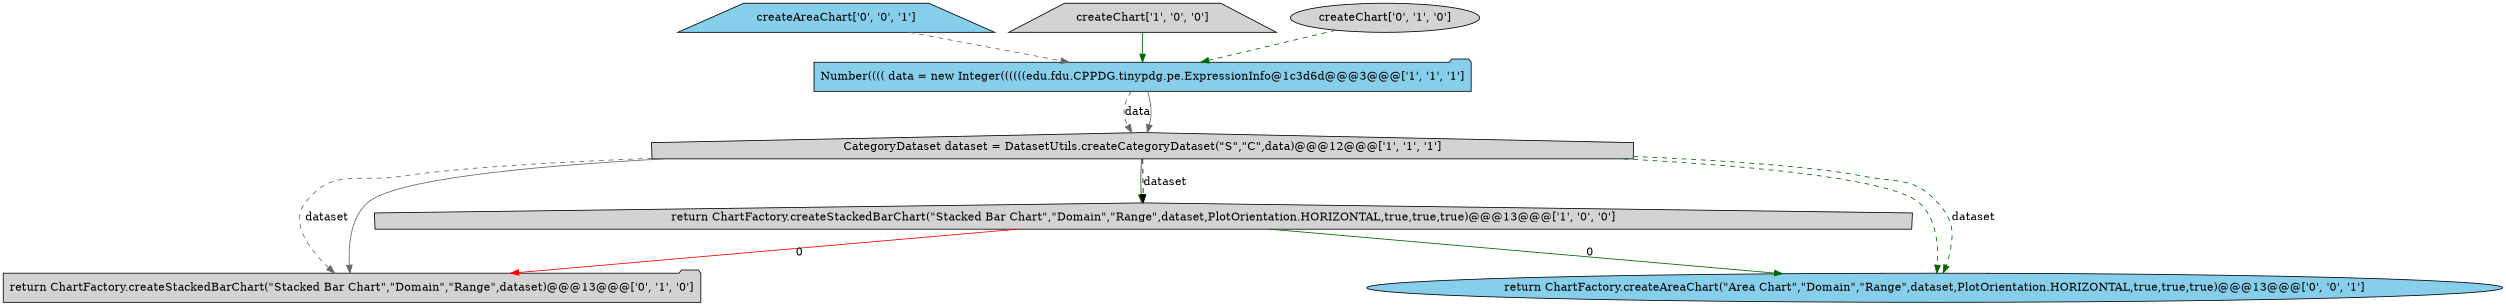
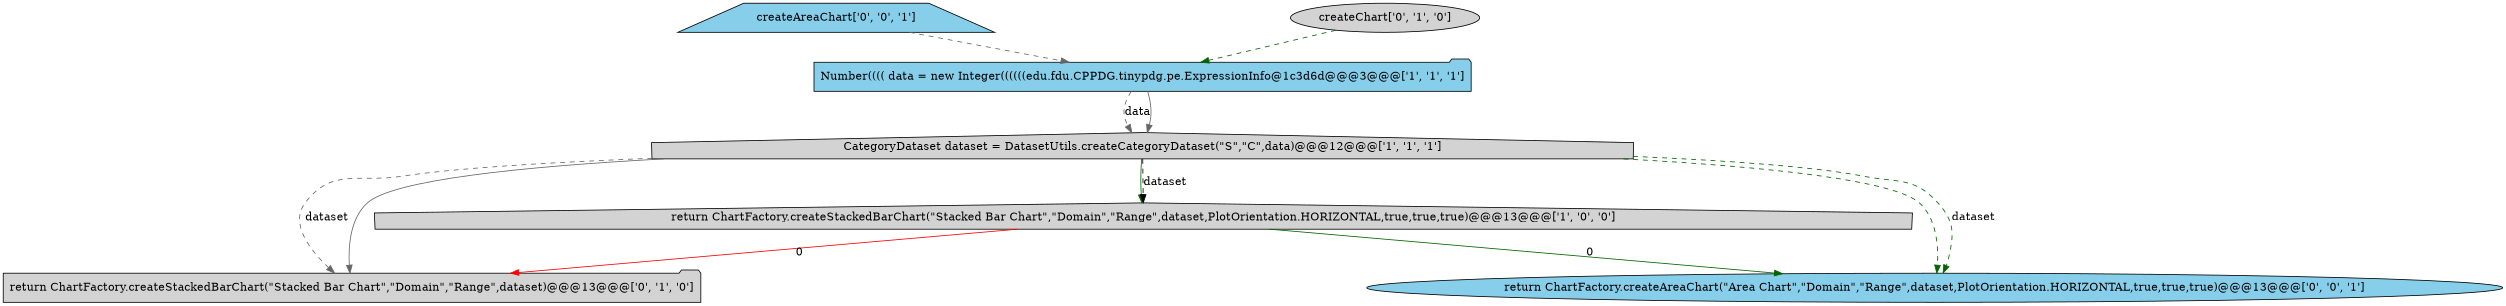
(1143, 18) -> none
